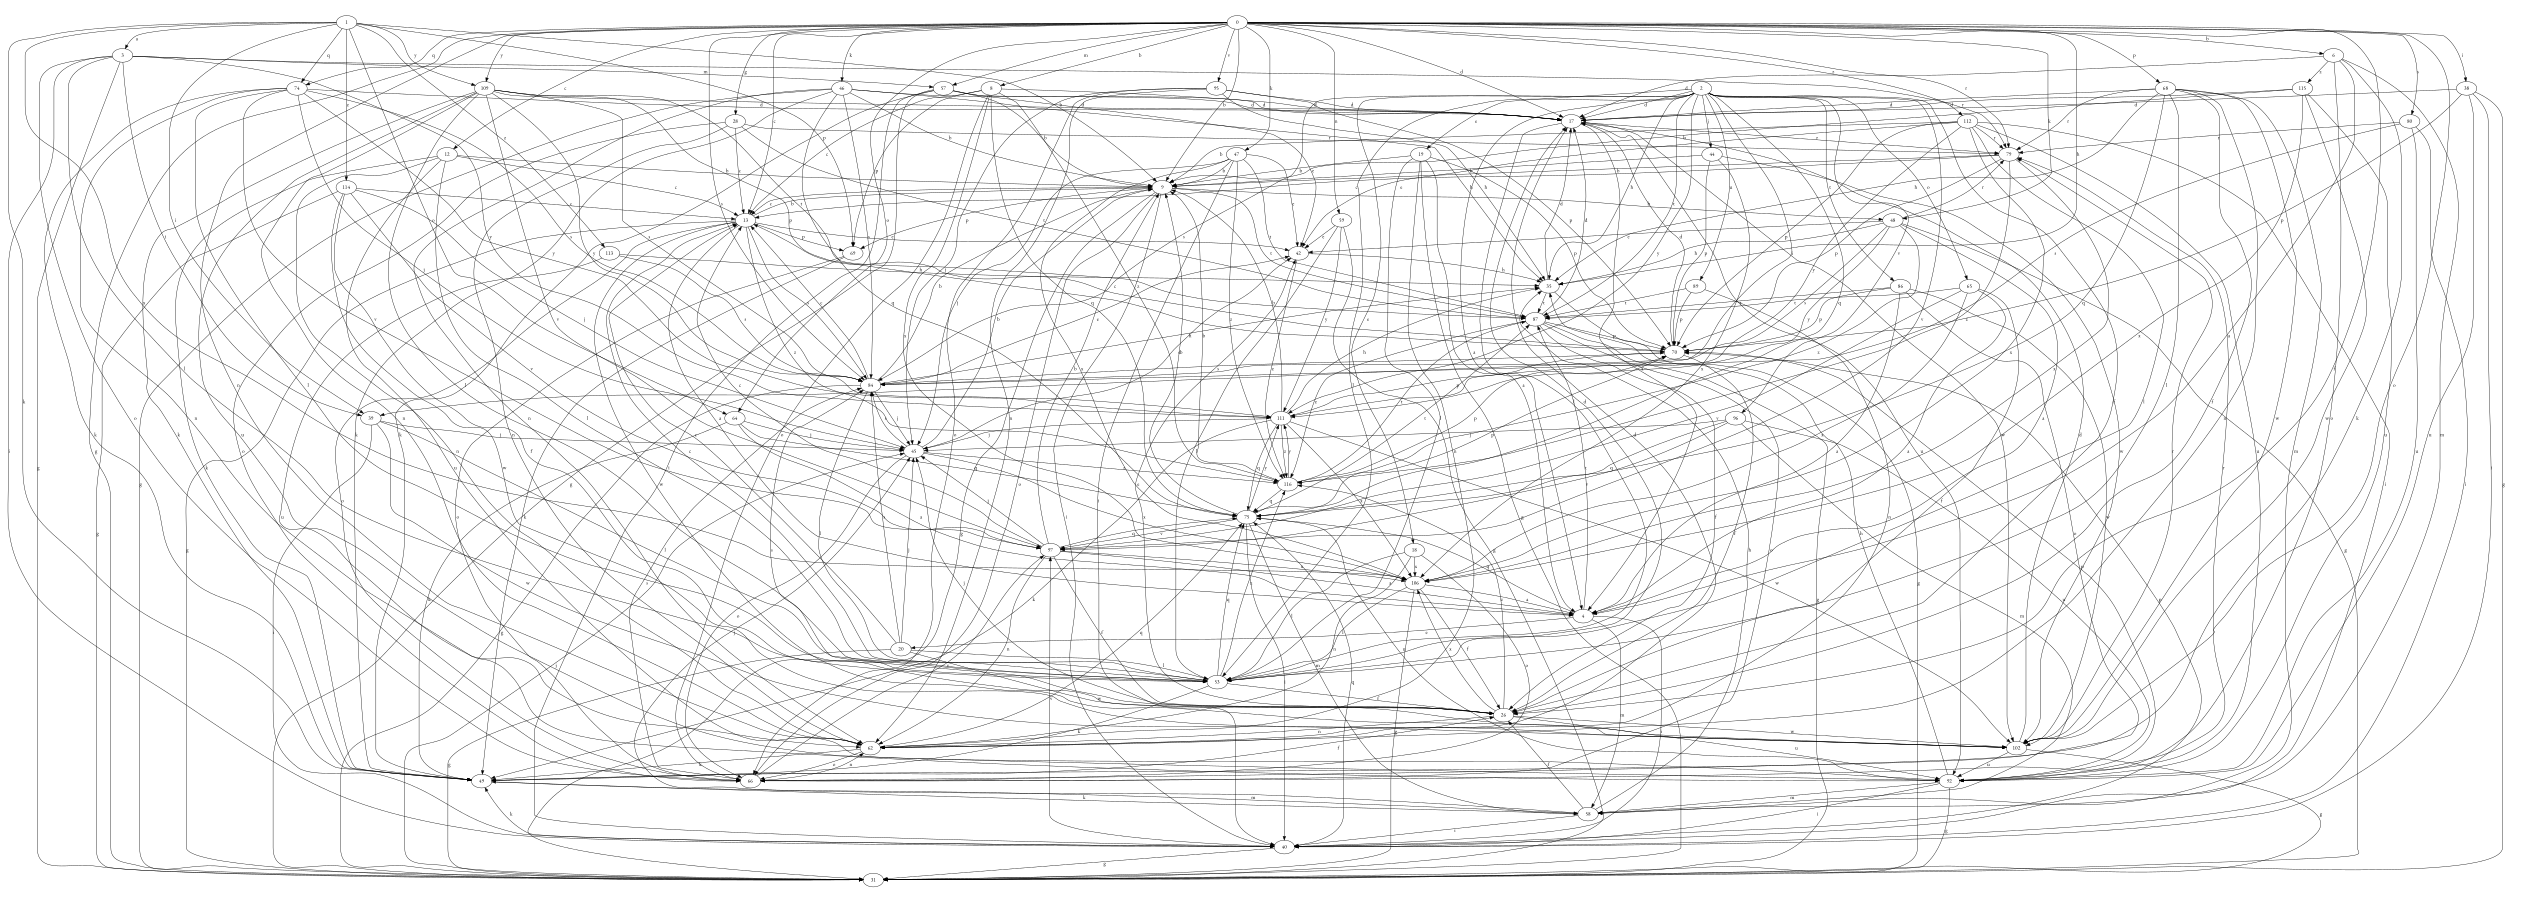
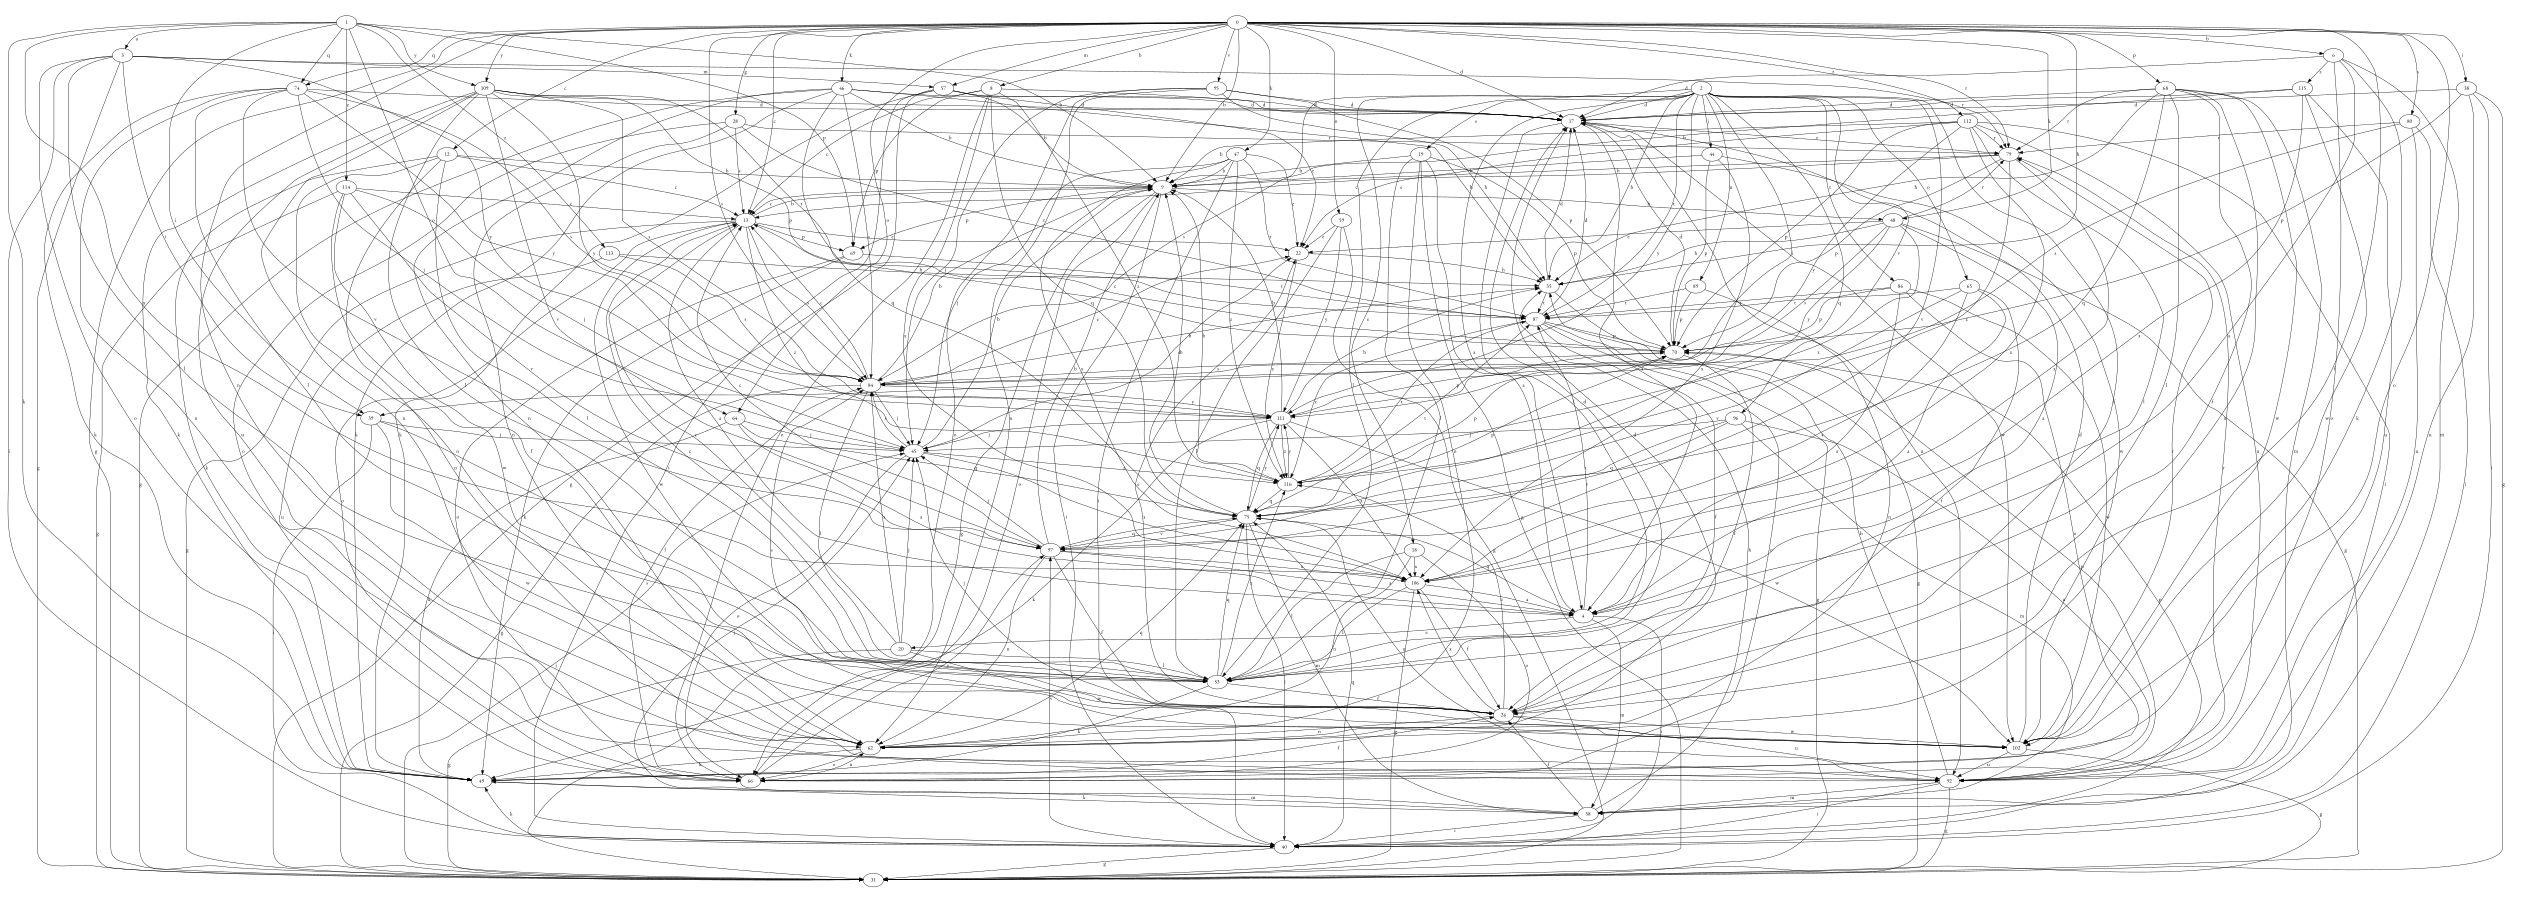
(1298, 253) -> (1298, 253)
(1328, 279) -> (1193, 282)
none -> (1065, 393)
